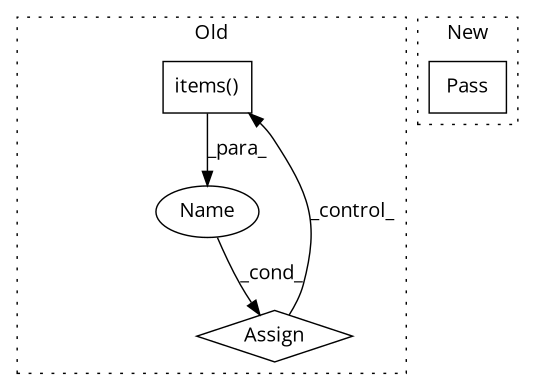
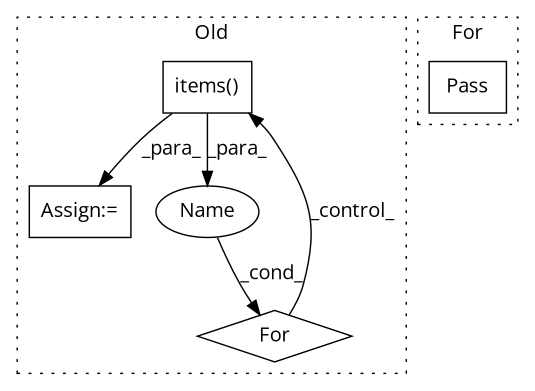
(468, 34) -> (468, 34)
none -> (80, 212)
(275, 336) -> (275, 336)
